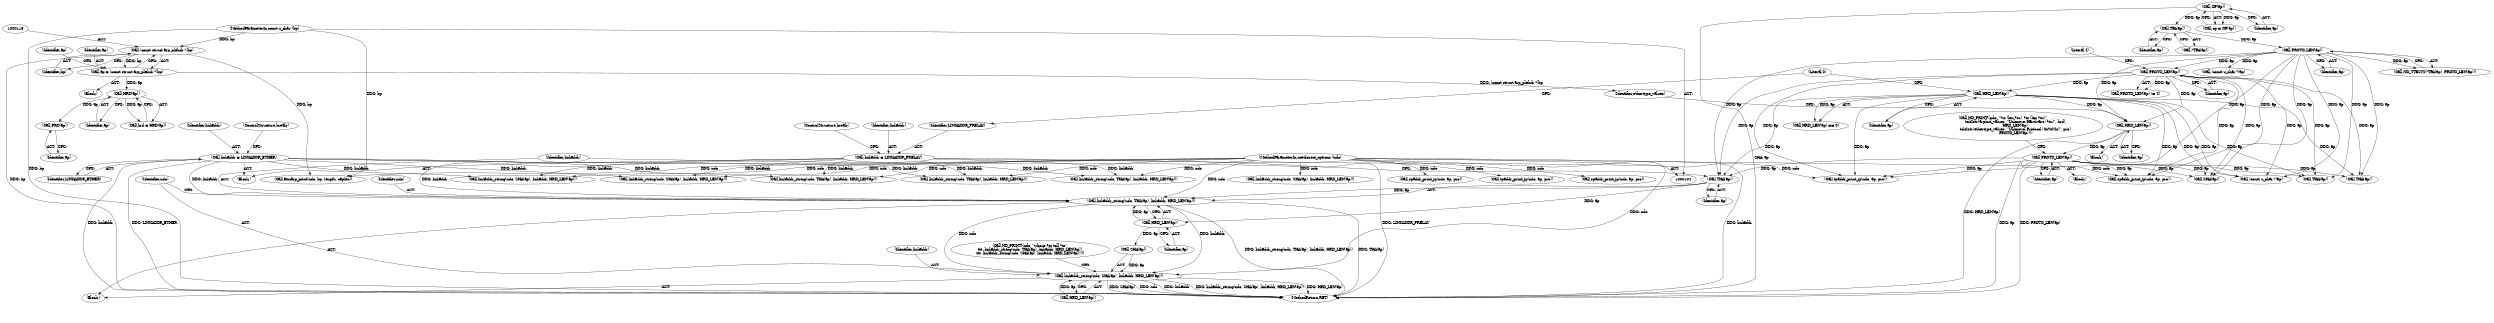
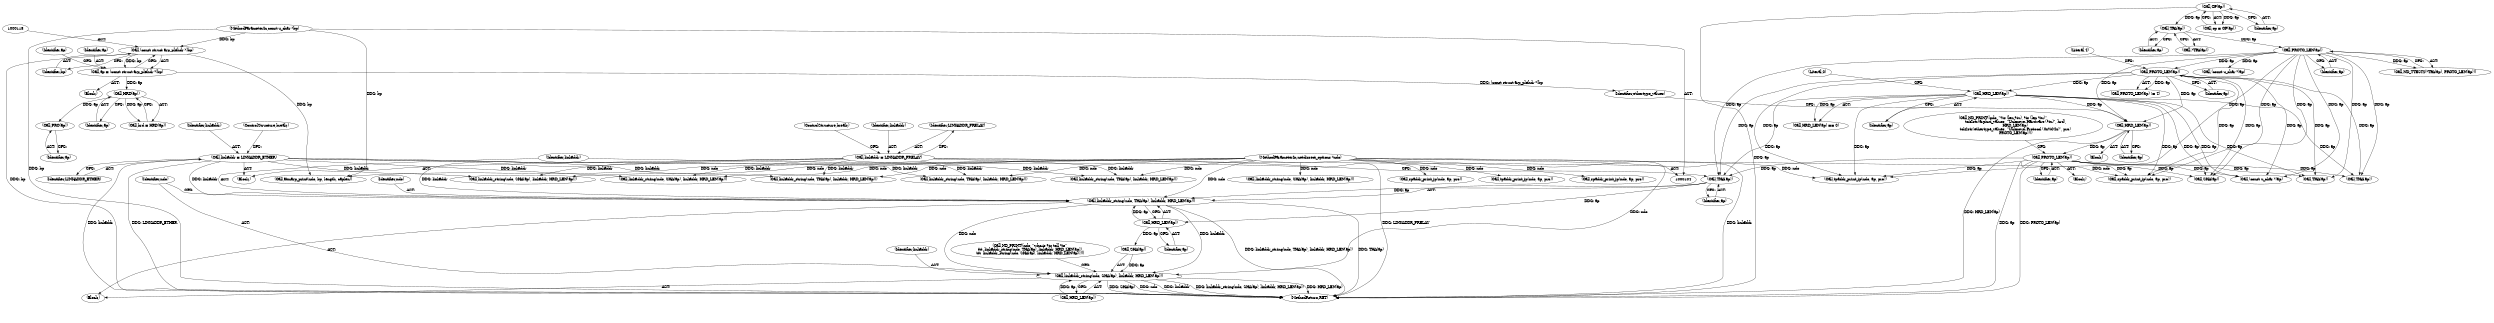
(1398, 98) -> (937, 147)
(1761, 158) -> (1761, 158)
